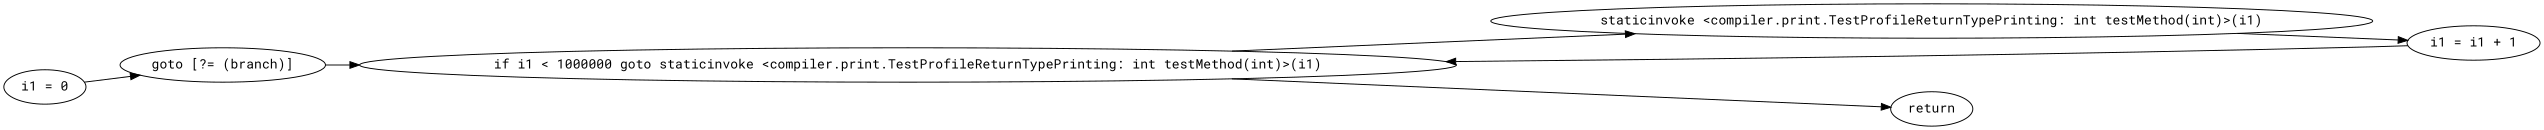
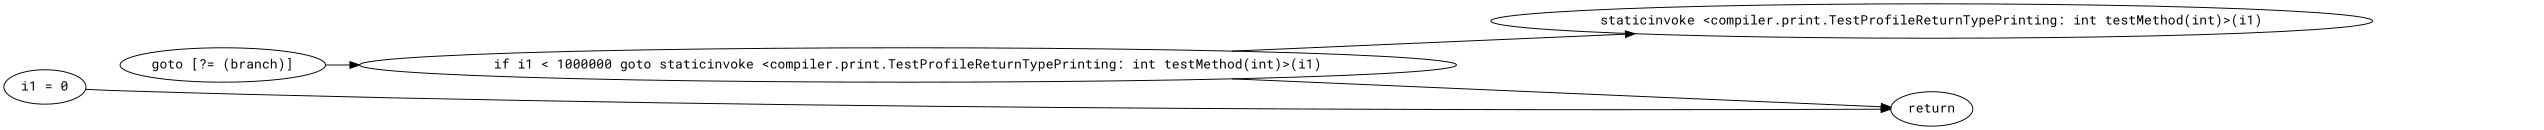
(2474, 43) -> none
(107, 79) -> (983, 107)
